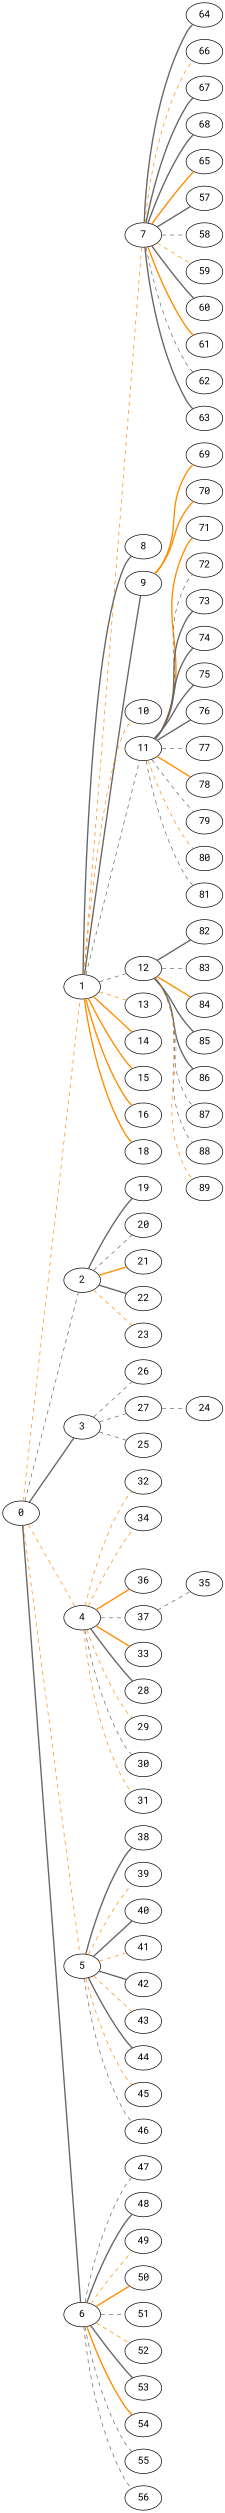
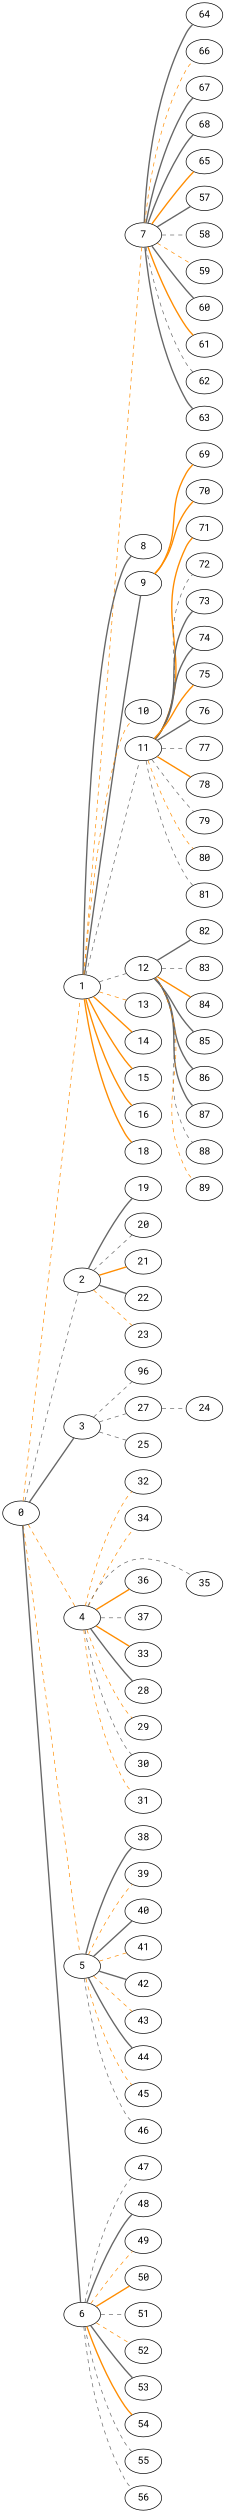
(175, 710) -> (175, 710)
(174, 1042) -> (174, 1042)
(143, 1372) -> (143, 1372)
(174, 1601) -> (131, 1561)
